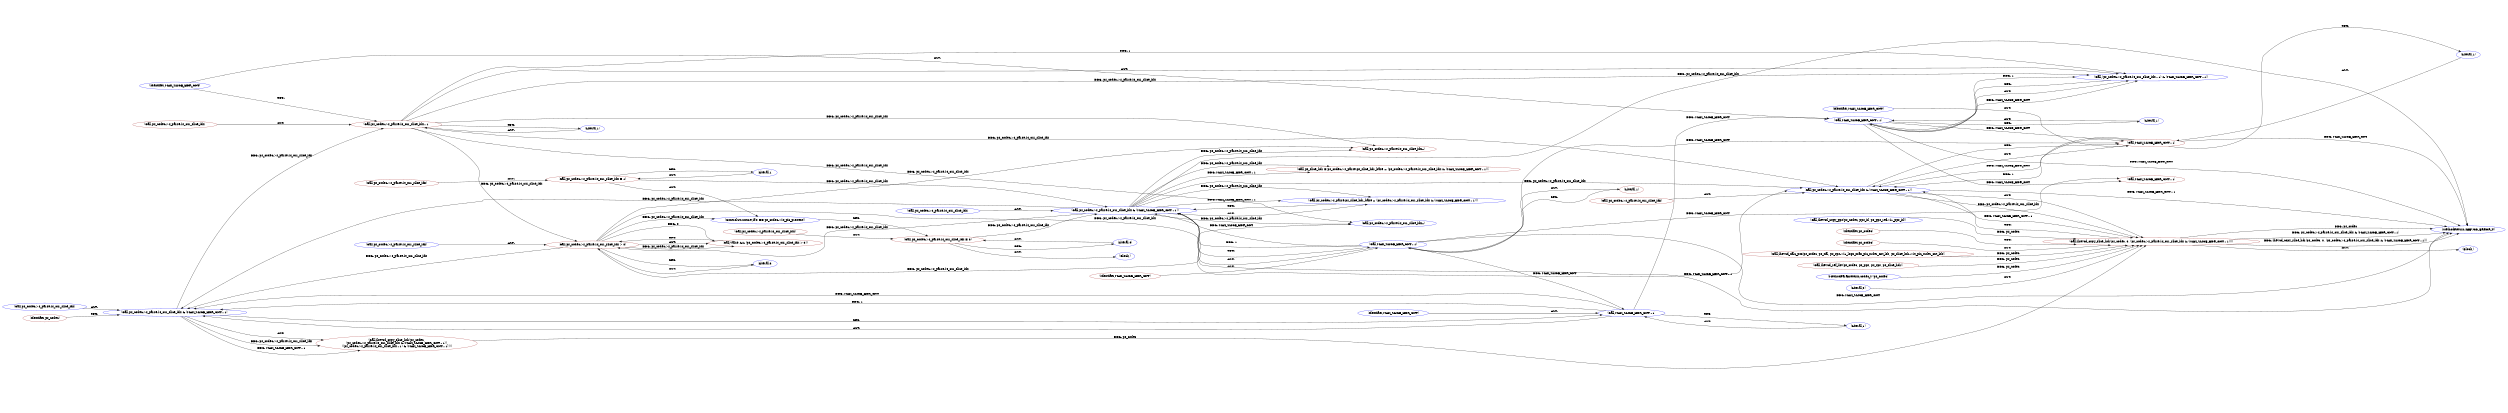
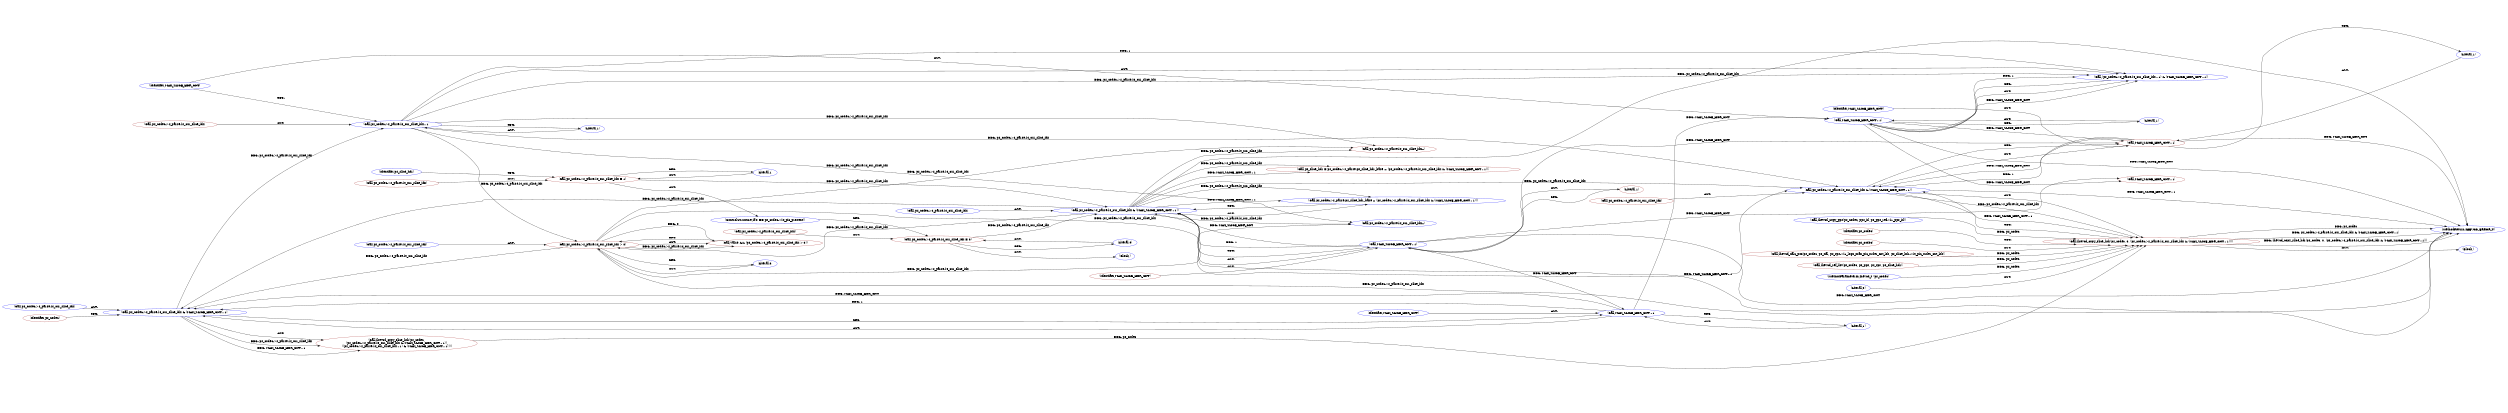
(397, 125) -> (397, 125)
none -> (397, 172)
(653, 220) -> (1556, 293)
(1858, 277) -> (1858, 277)
